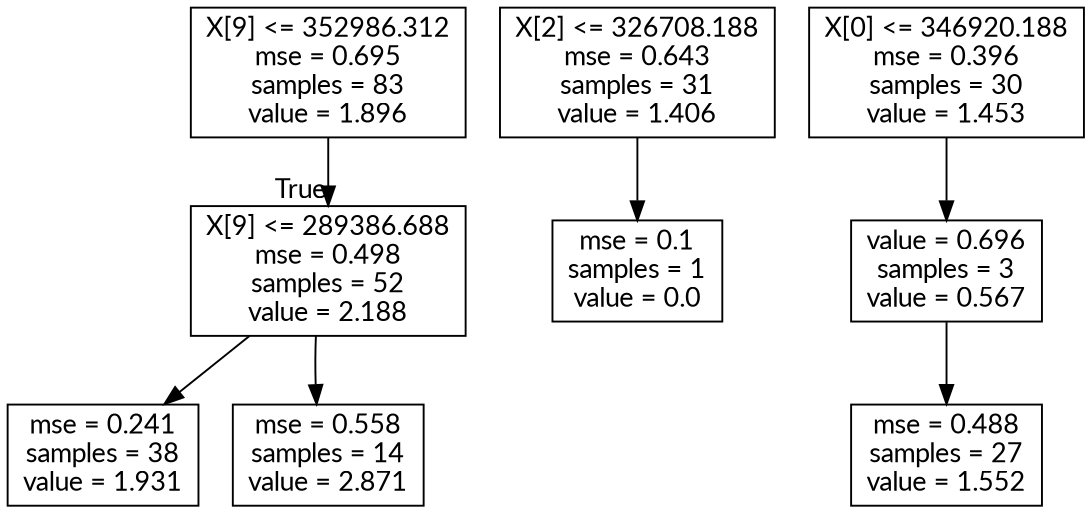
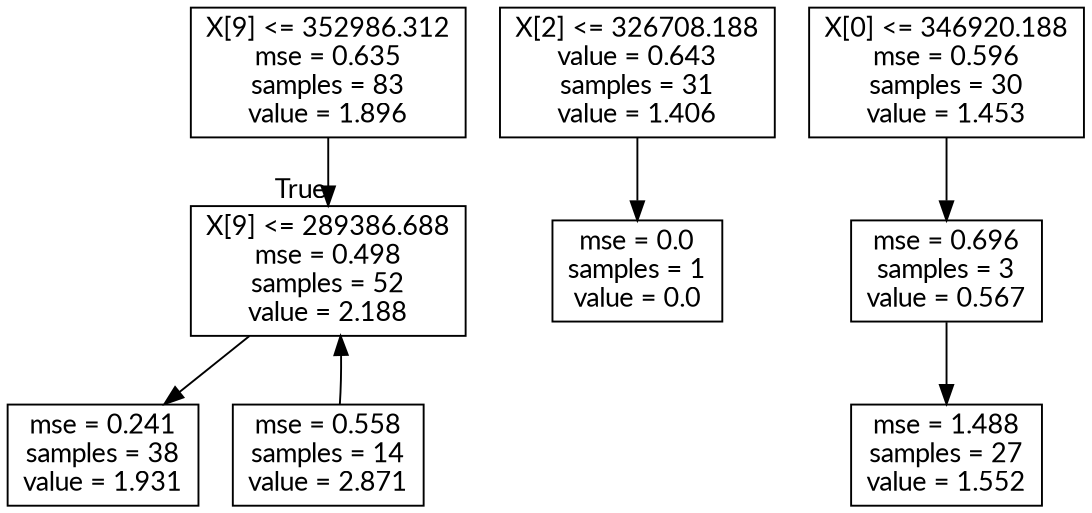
(328, 73) -> (328, 73)
(637, 73) -> (637, 73)
(947, 73) -> (947, 73)
(637, 271) -> (637, 271)
(947, 271) -> (947, 271)
(315, 360) -> (341, 380)
(947, 455) -> (947, 455)
